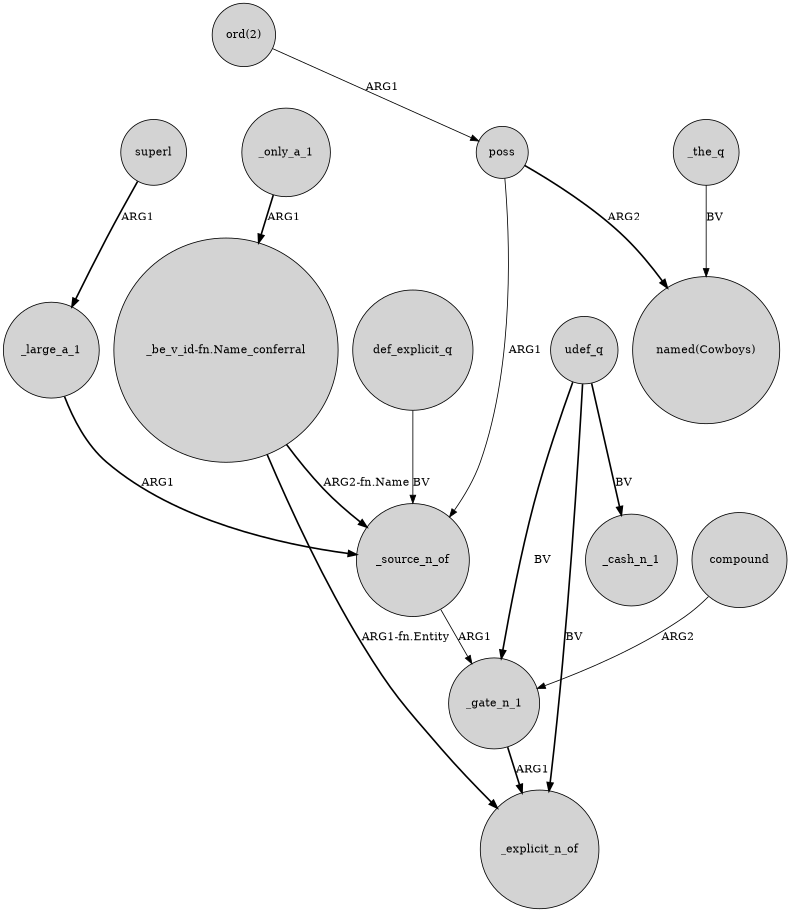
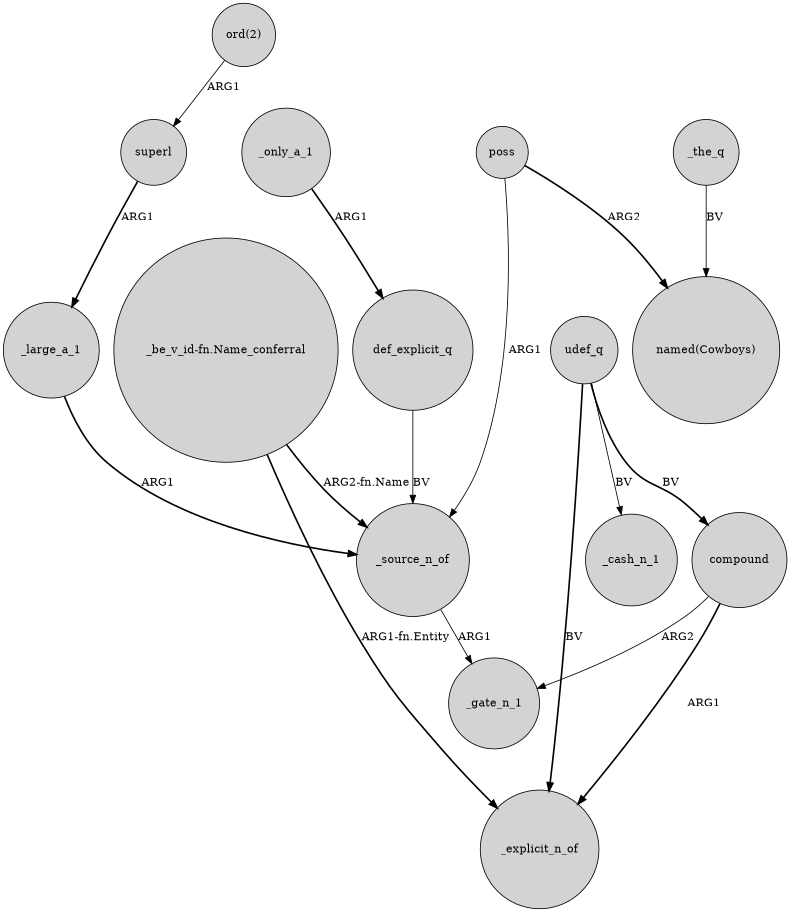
(372, 93) -> (202, 90)
(267, 215) -> (346, 239)
(606, 445) -> (606, 445)
(531, 514) -> (629, 466)
(514, 766) -> (657, 704)
